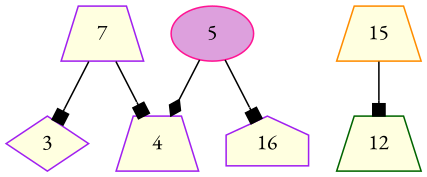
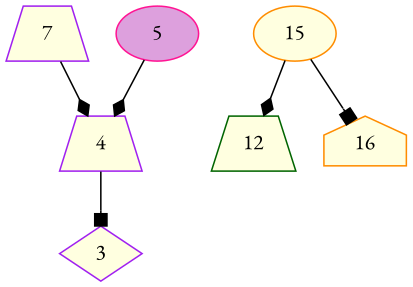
(379, 34) -> (295, 34)
(379, 81) -> (278, 79)
(126, 82) -> (70, 80)
(237, 84) -> (327, 84)
(77, 85) -> (101, 191)
(267, 144) -> (365, 144)
